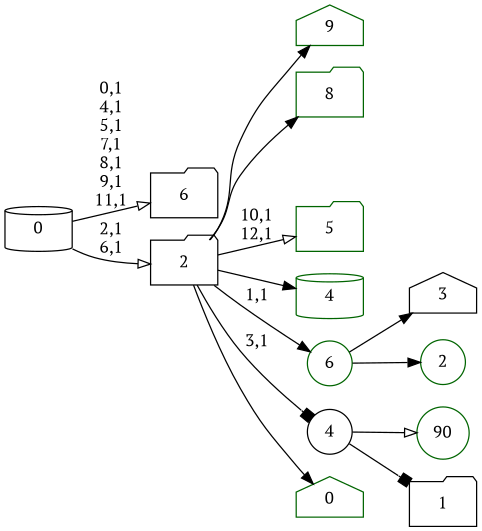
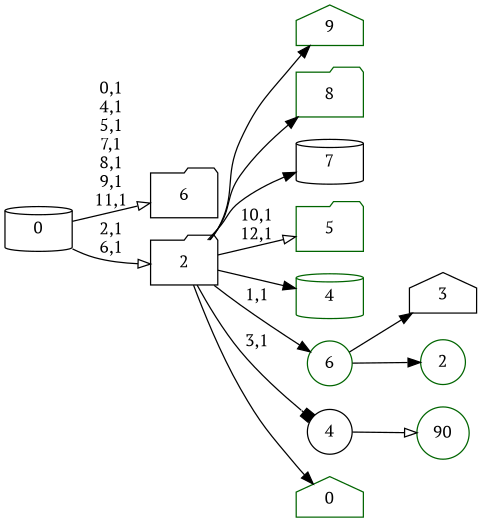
none -> (330, 162)
(443, 504) -> none
